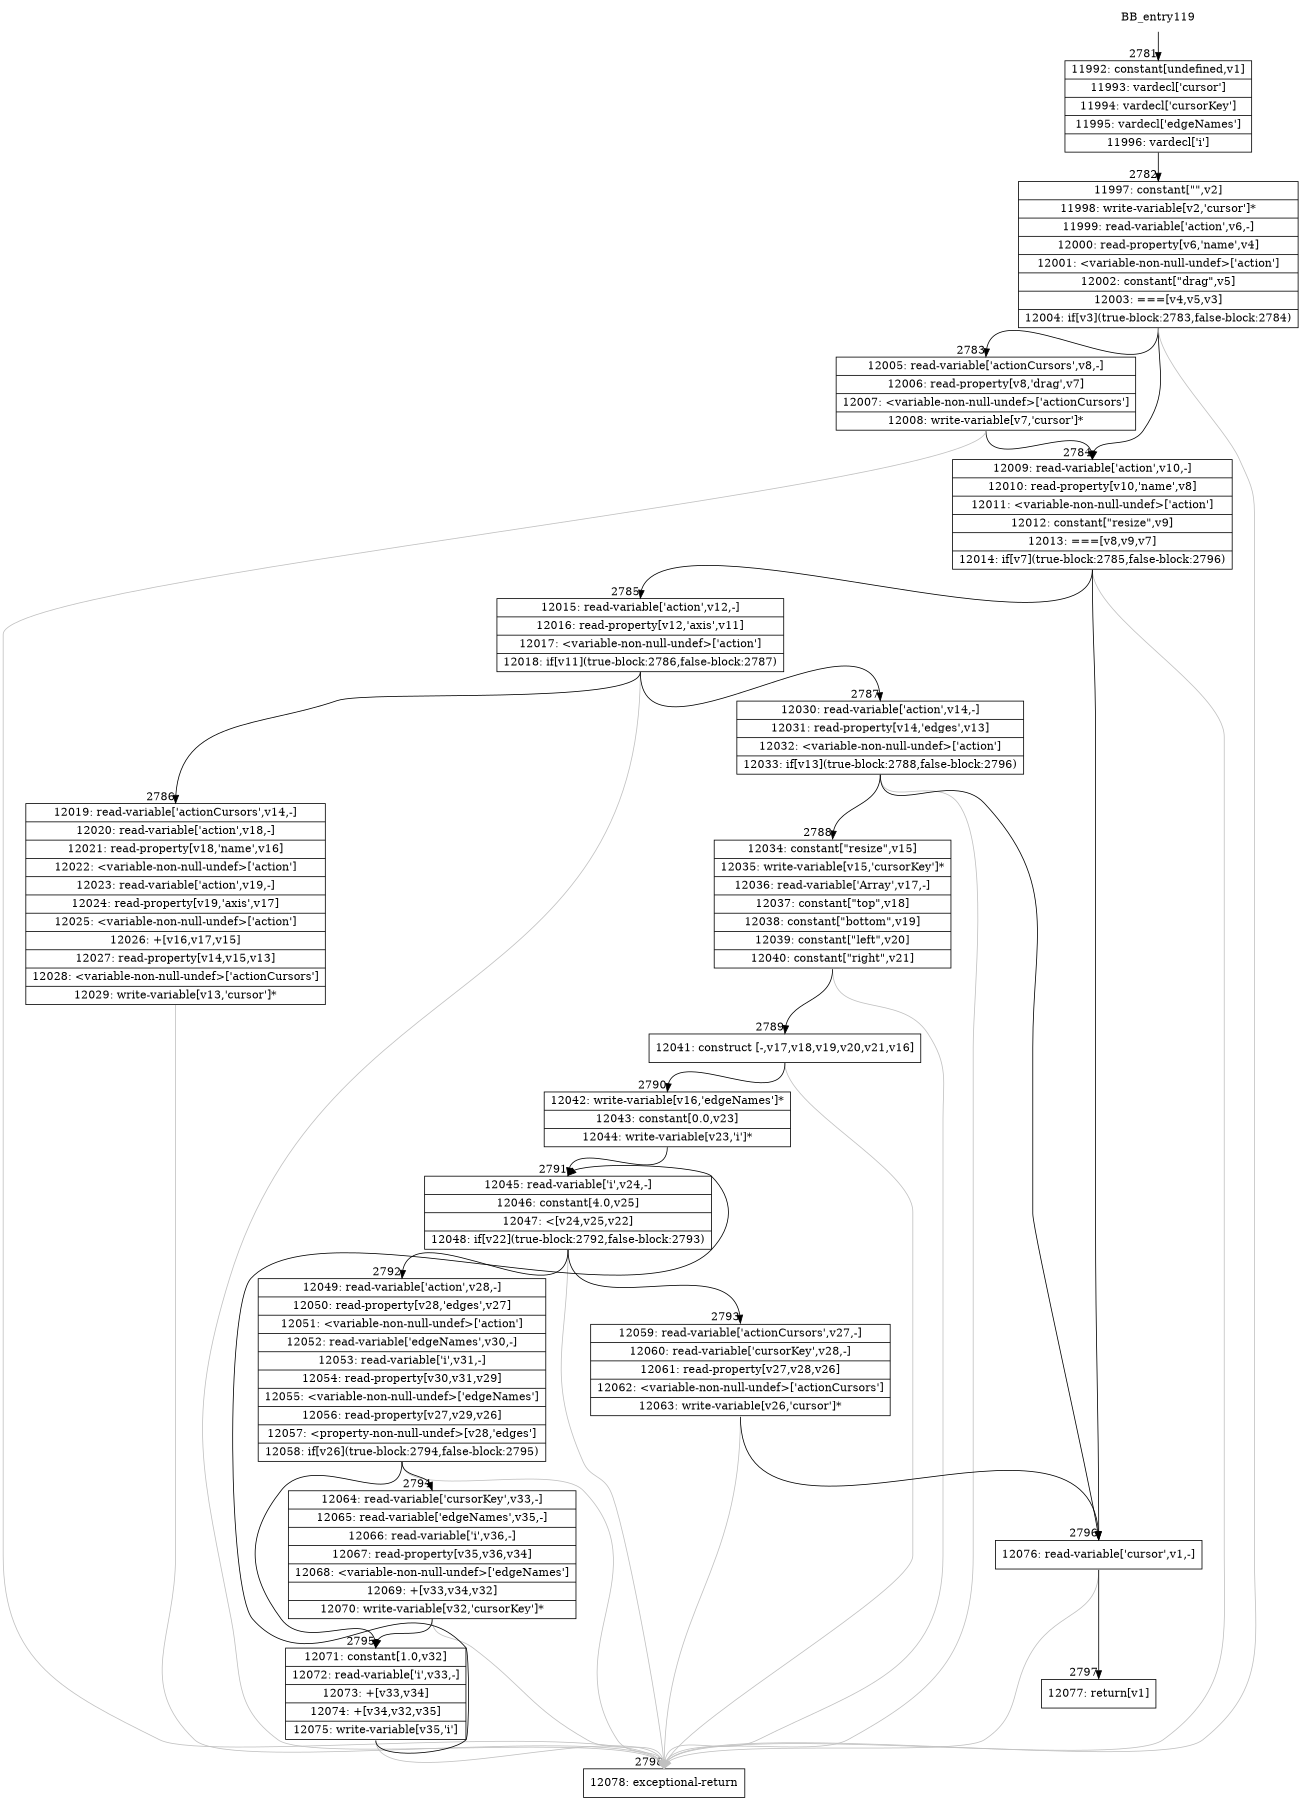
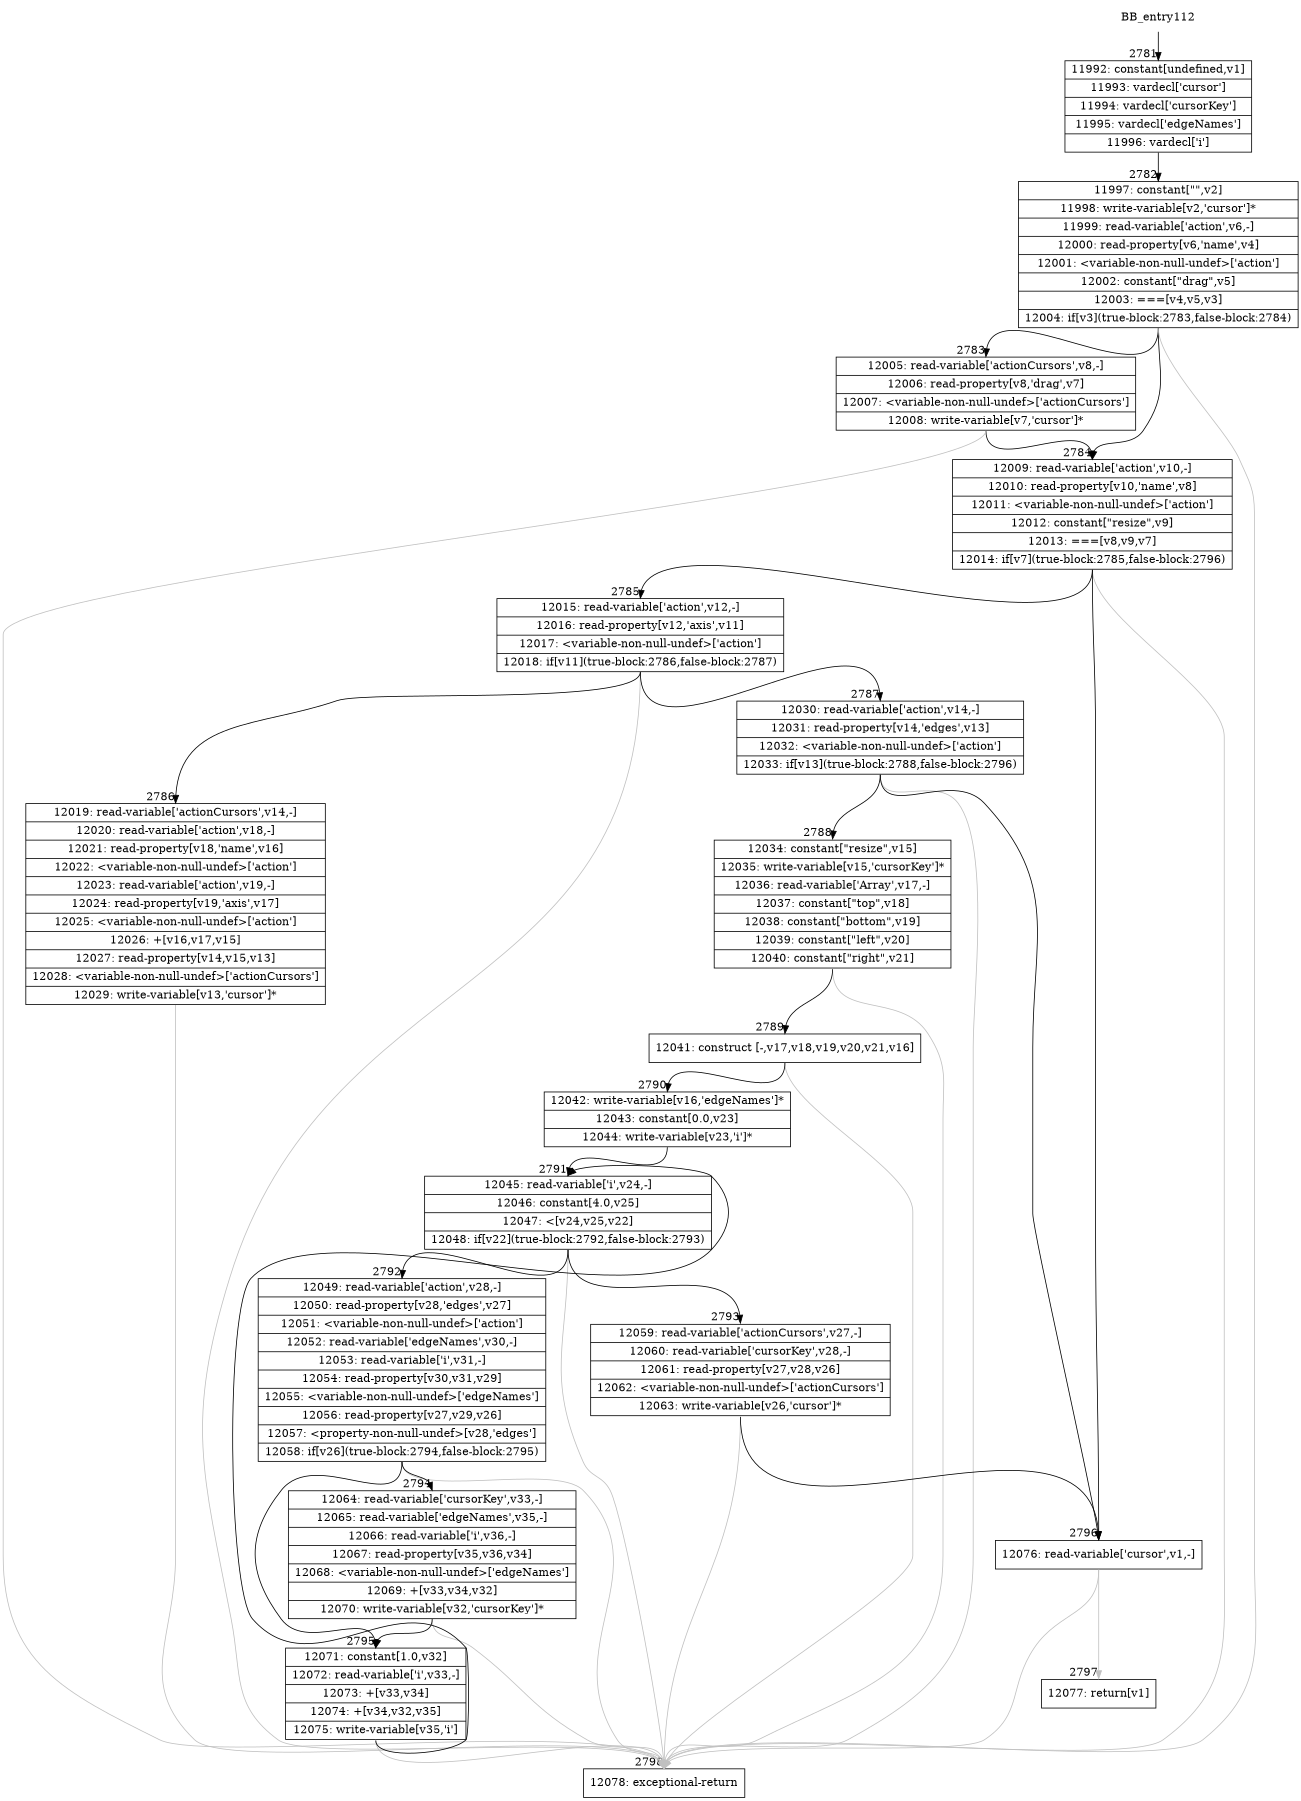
(1158, 17) -> (1158, 17)
(1099, 1620) -> (1099, 1620)
